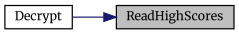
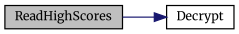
(88, 17) -> (138, 17)
